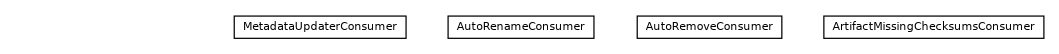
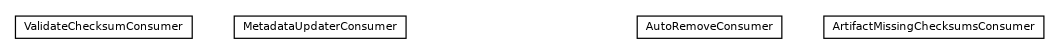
none -> (103, 27)
(521, 27) -> none
